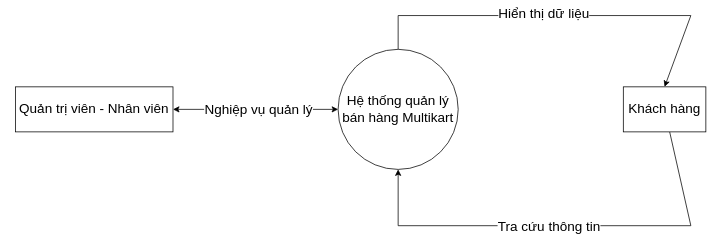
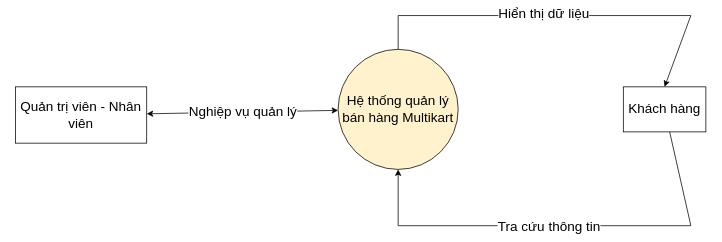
(94, 109) -> (81, 115)
(398, 109) -> (398, 109)
